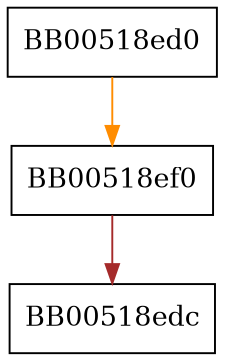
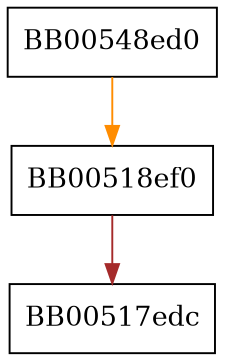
(112, 42) -> (112, 42)
(112, 319) -> (112, 319)
